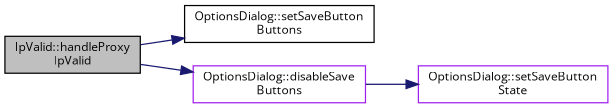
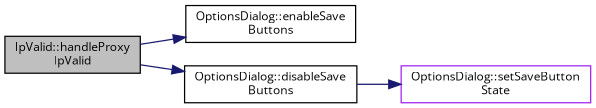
(279, 24) -> (271, 24)
(279, 84) -> (271, 84)
